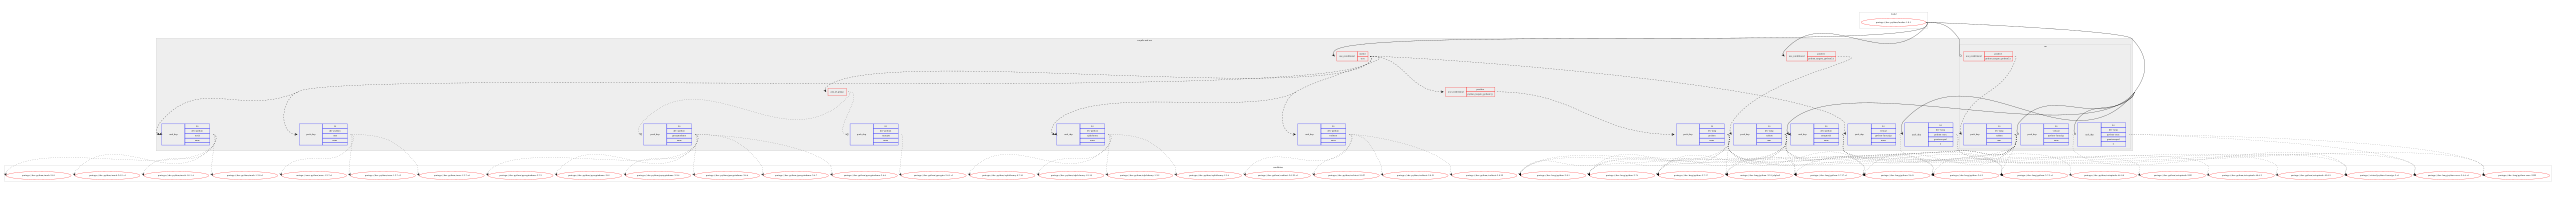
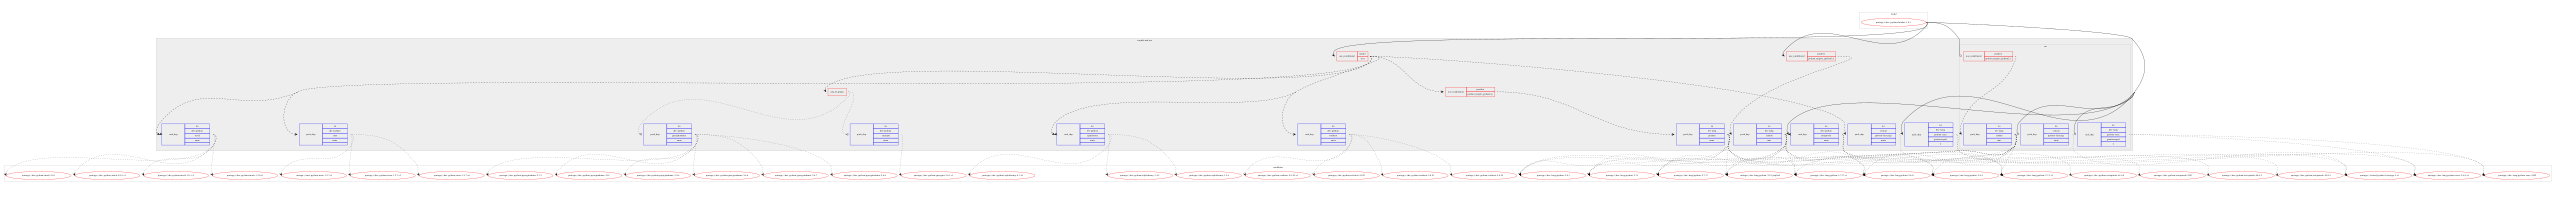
(1071, 176) -> none
